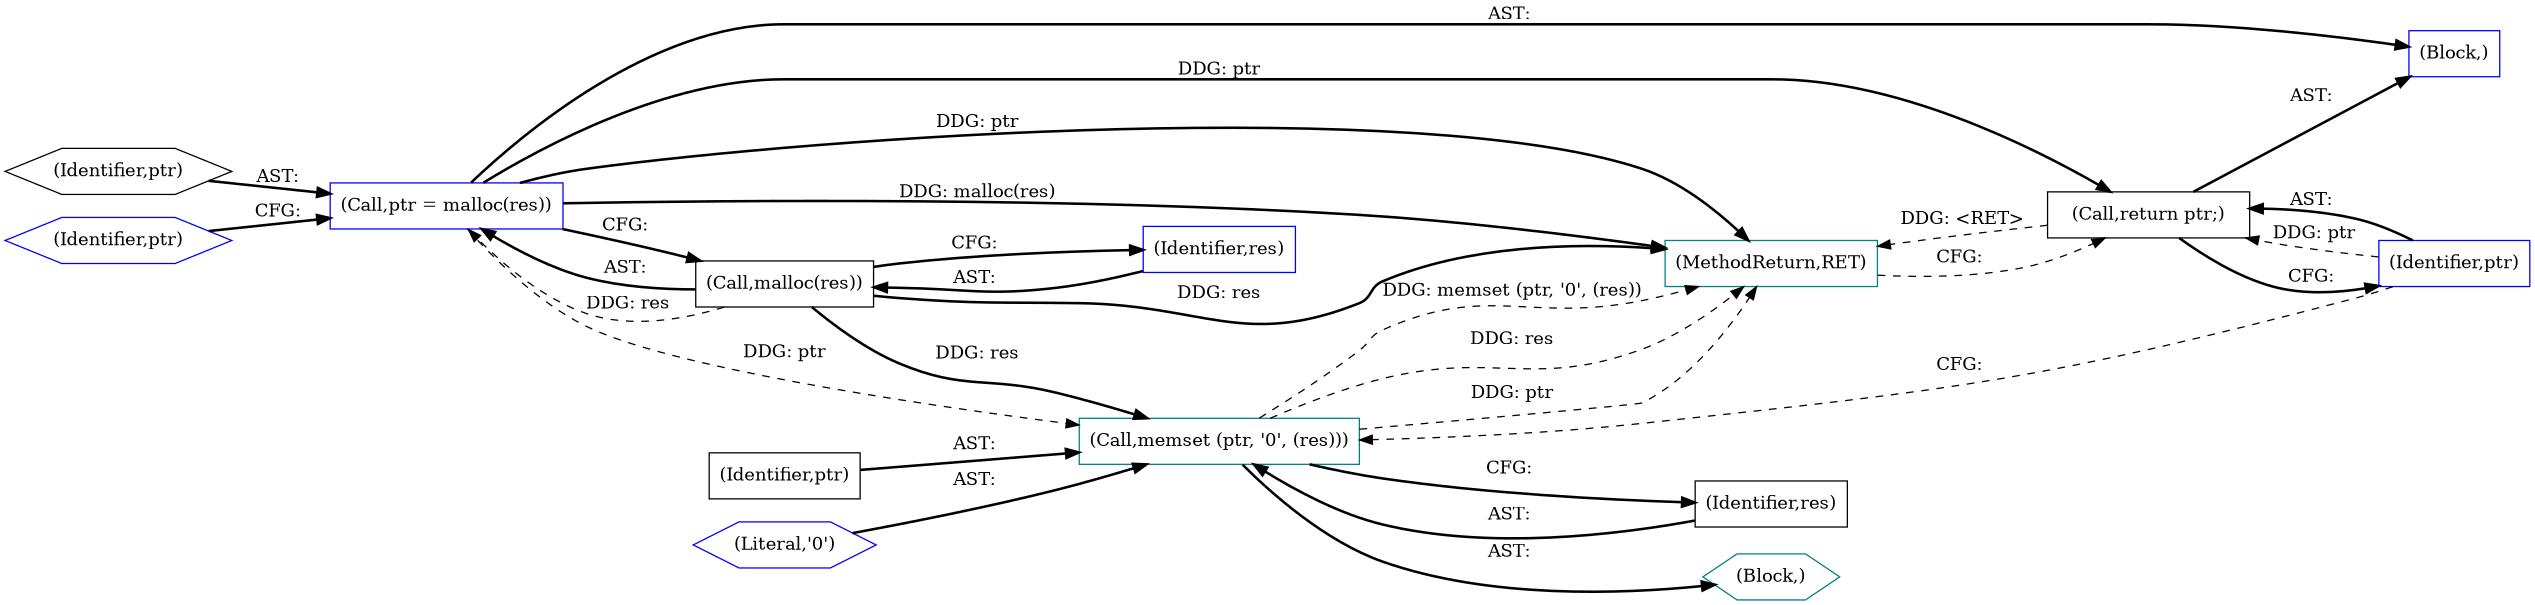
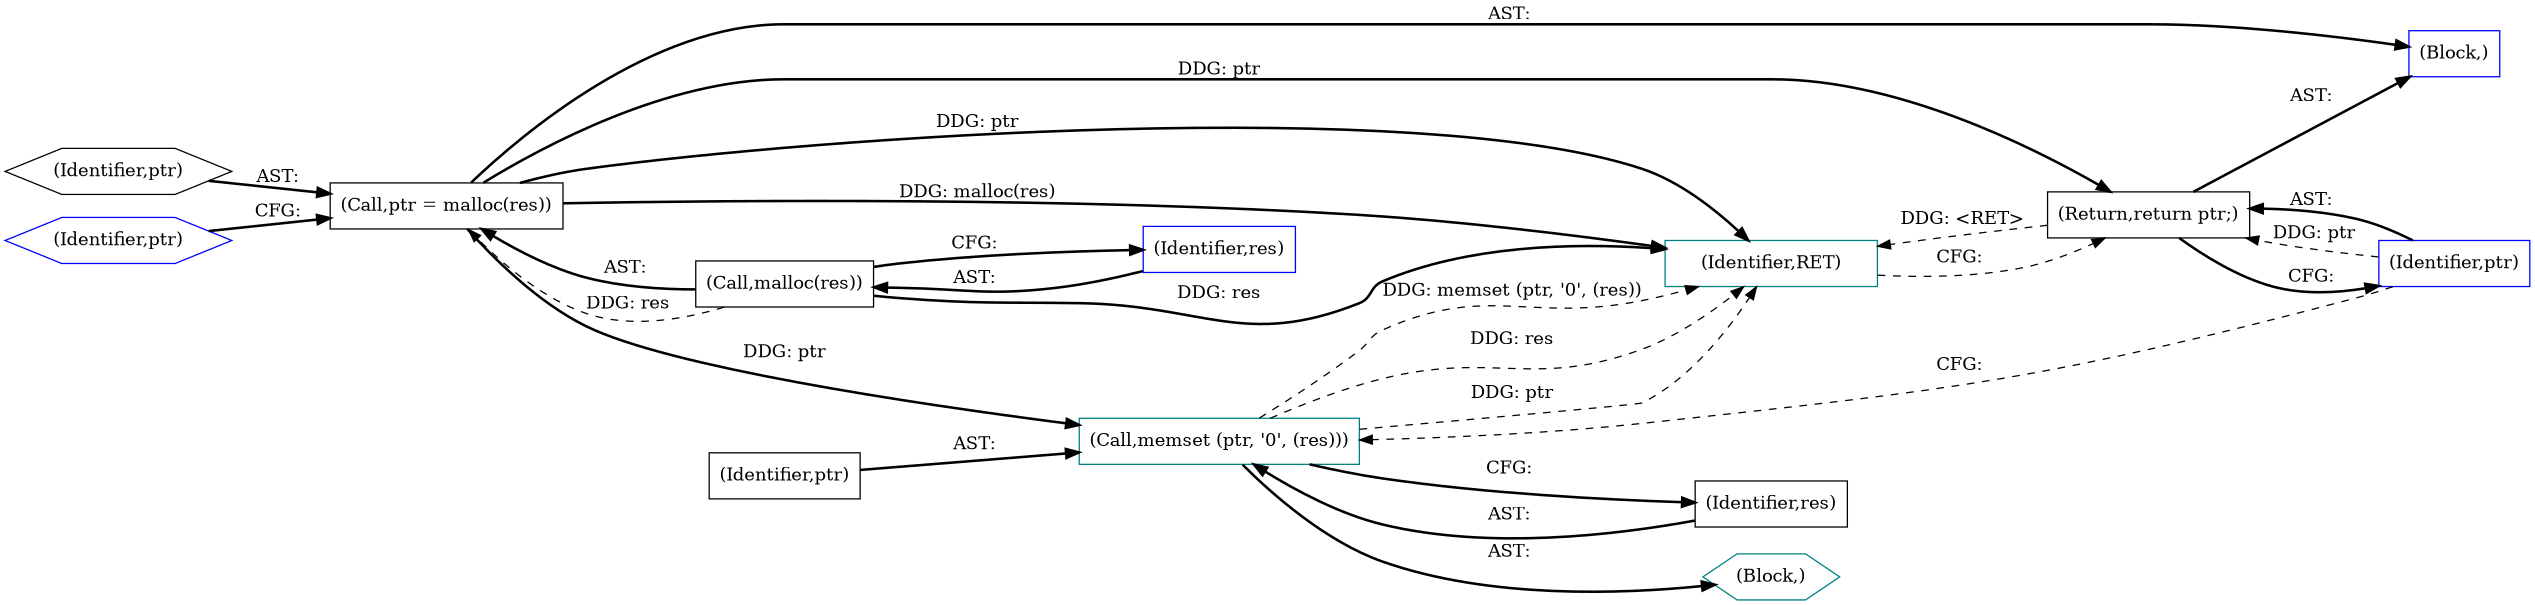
(447, 206) -> (447, 206)
(2149, 215) -> (2149, 215)
(625, 243) -> none
(1771, 264) -> (1771, 264)
(748, 372) -> (748, 372)
(965, 381) -> none
(785, 545) -> none
